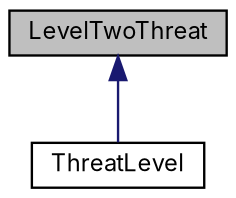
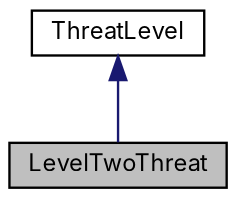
(118, 111) -> (118, 111)
